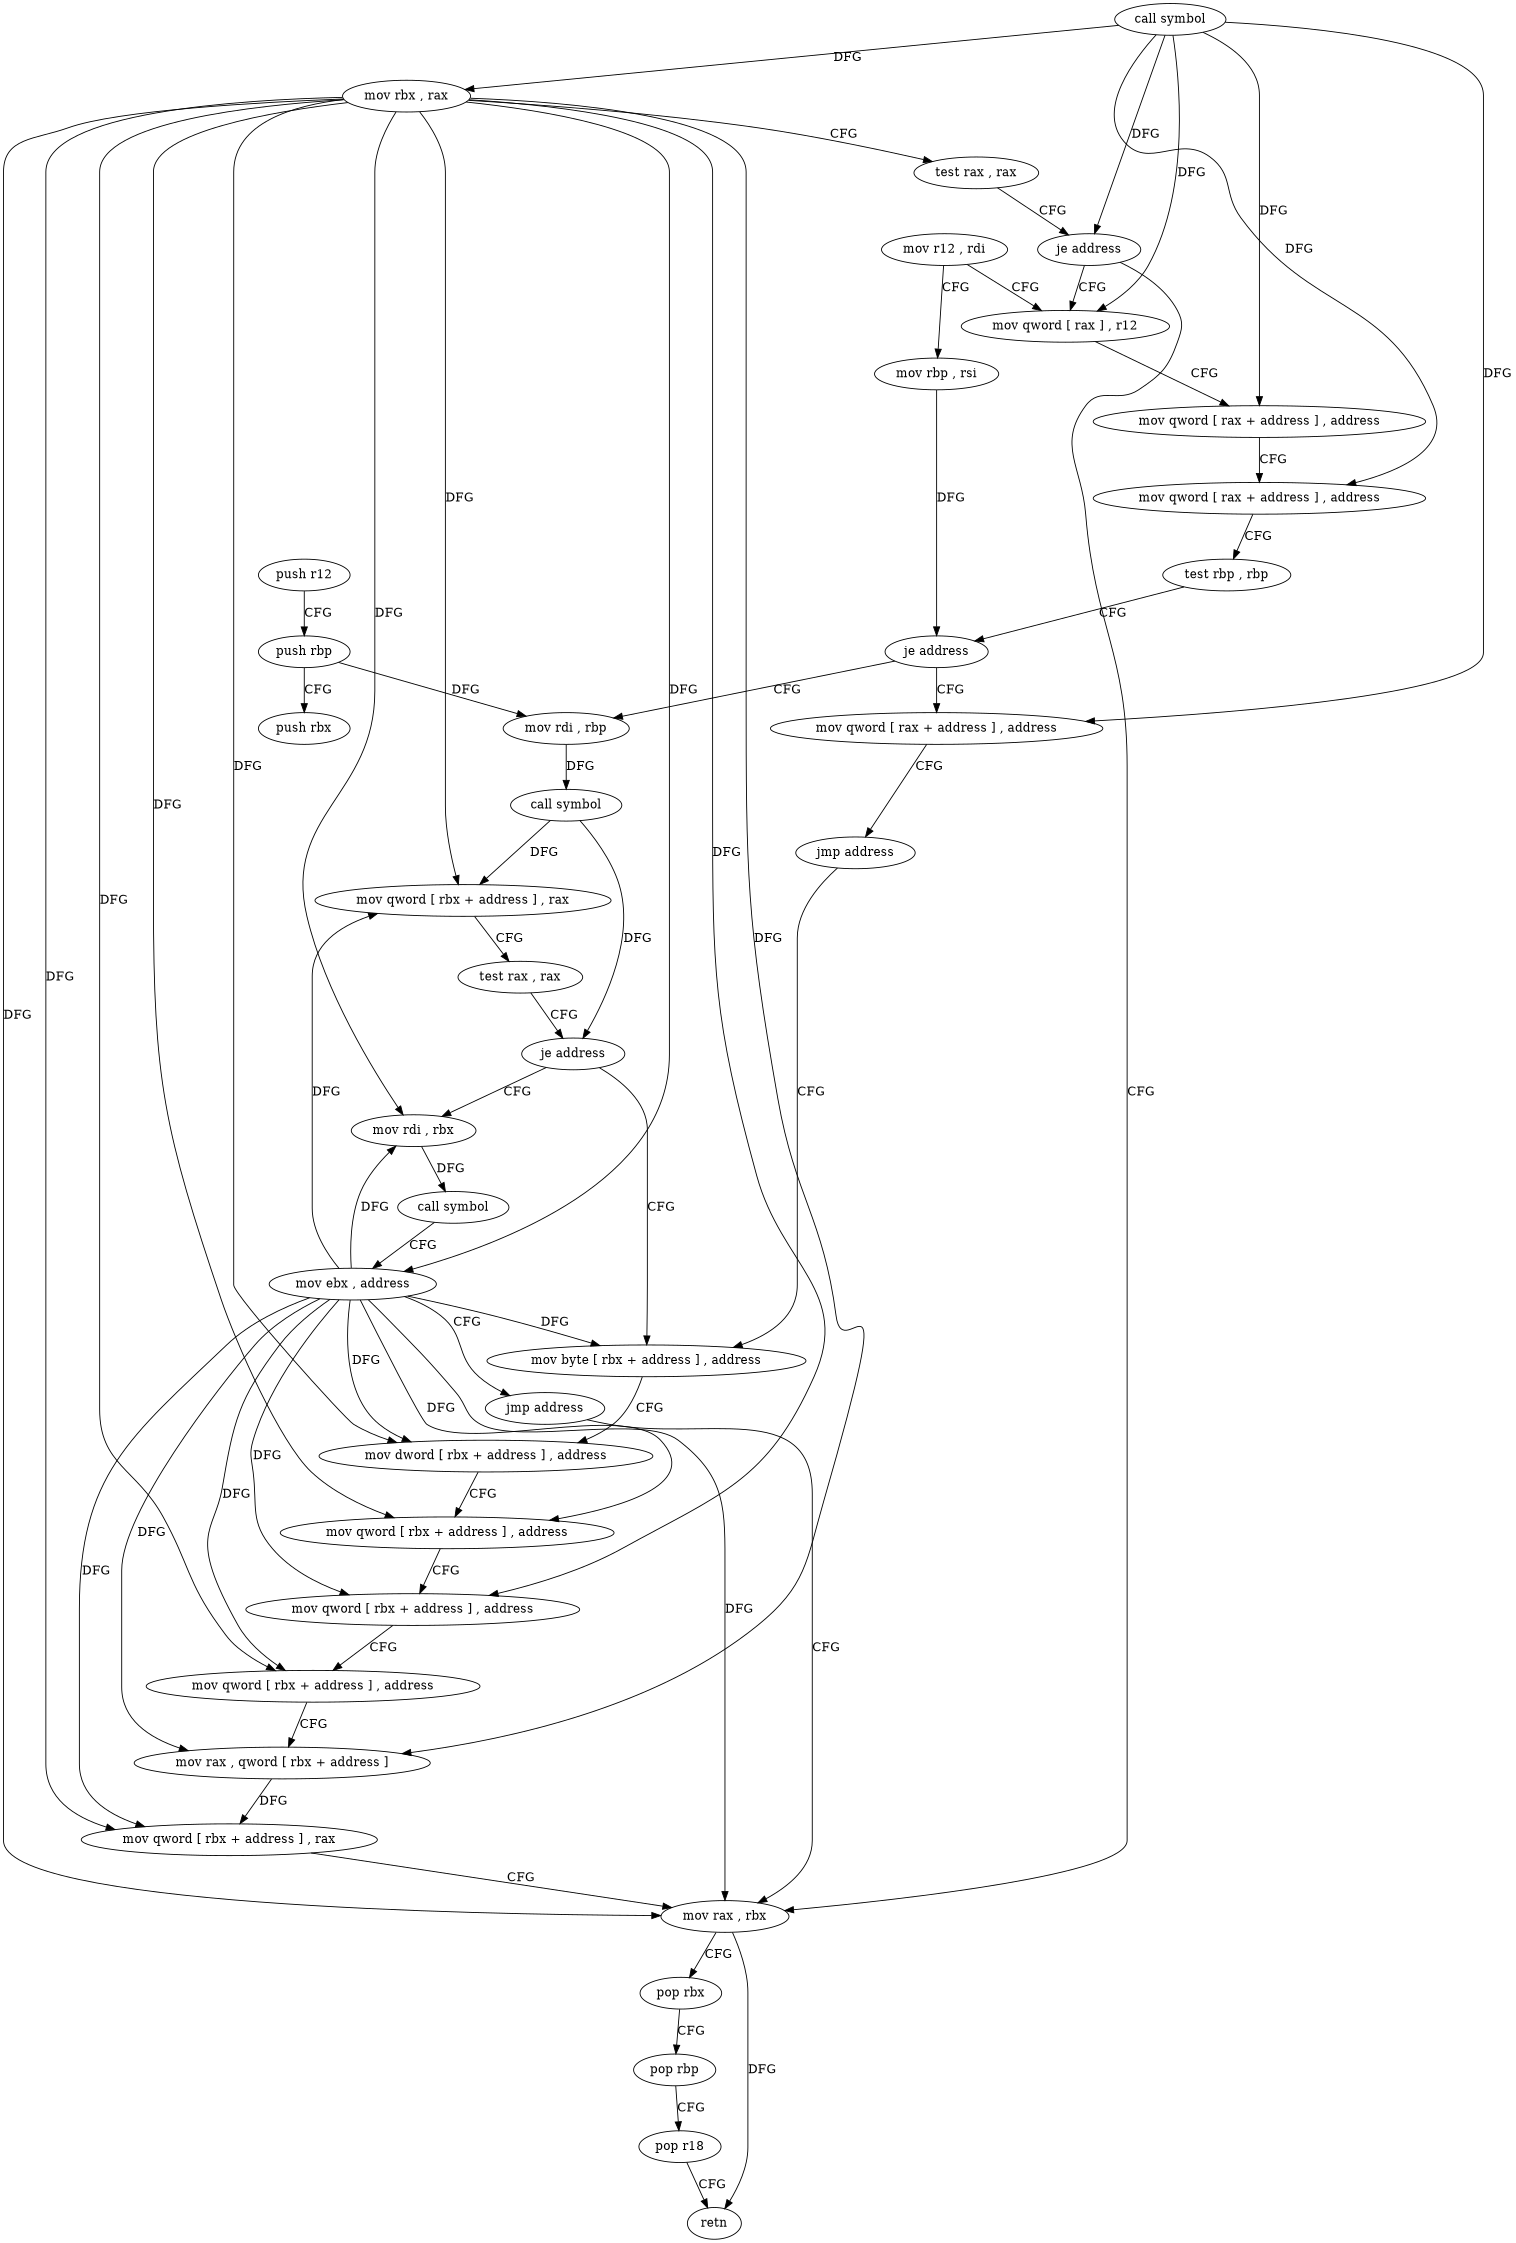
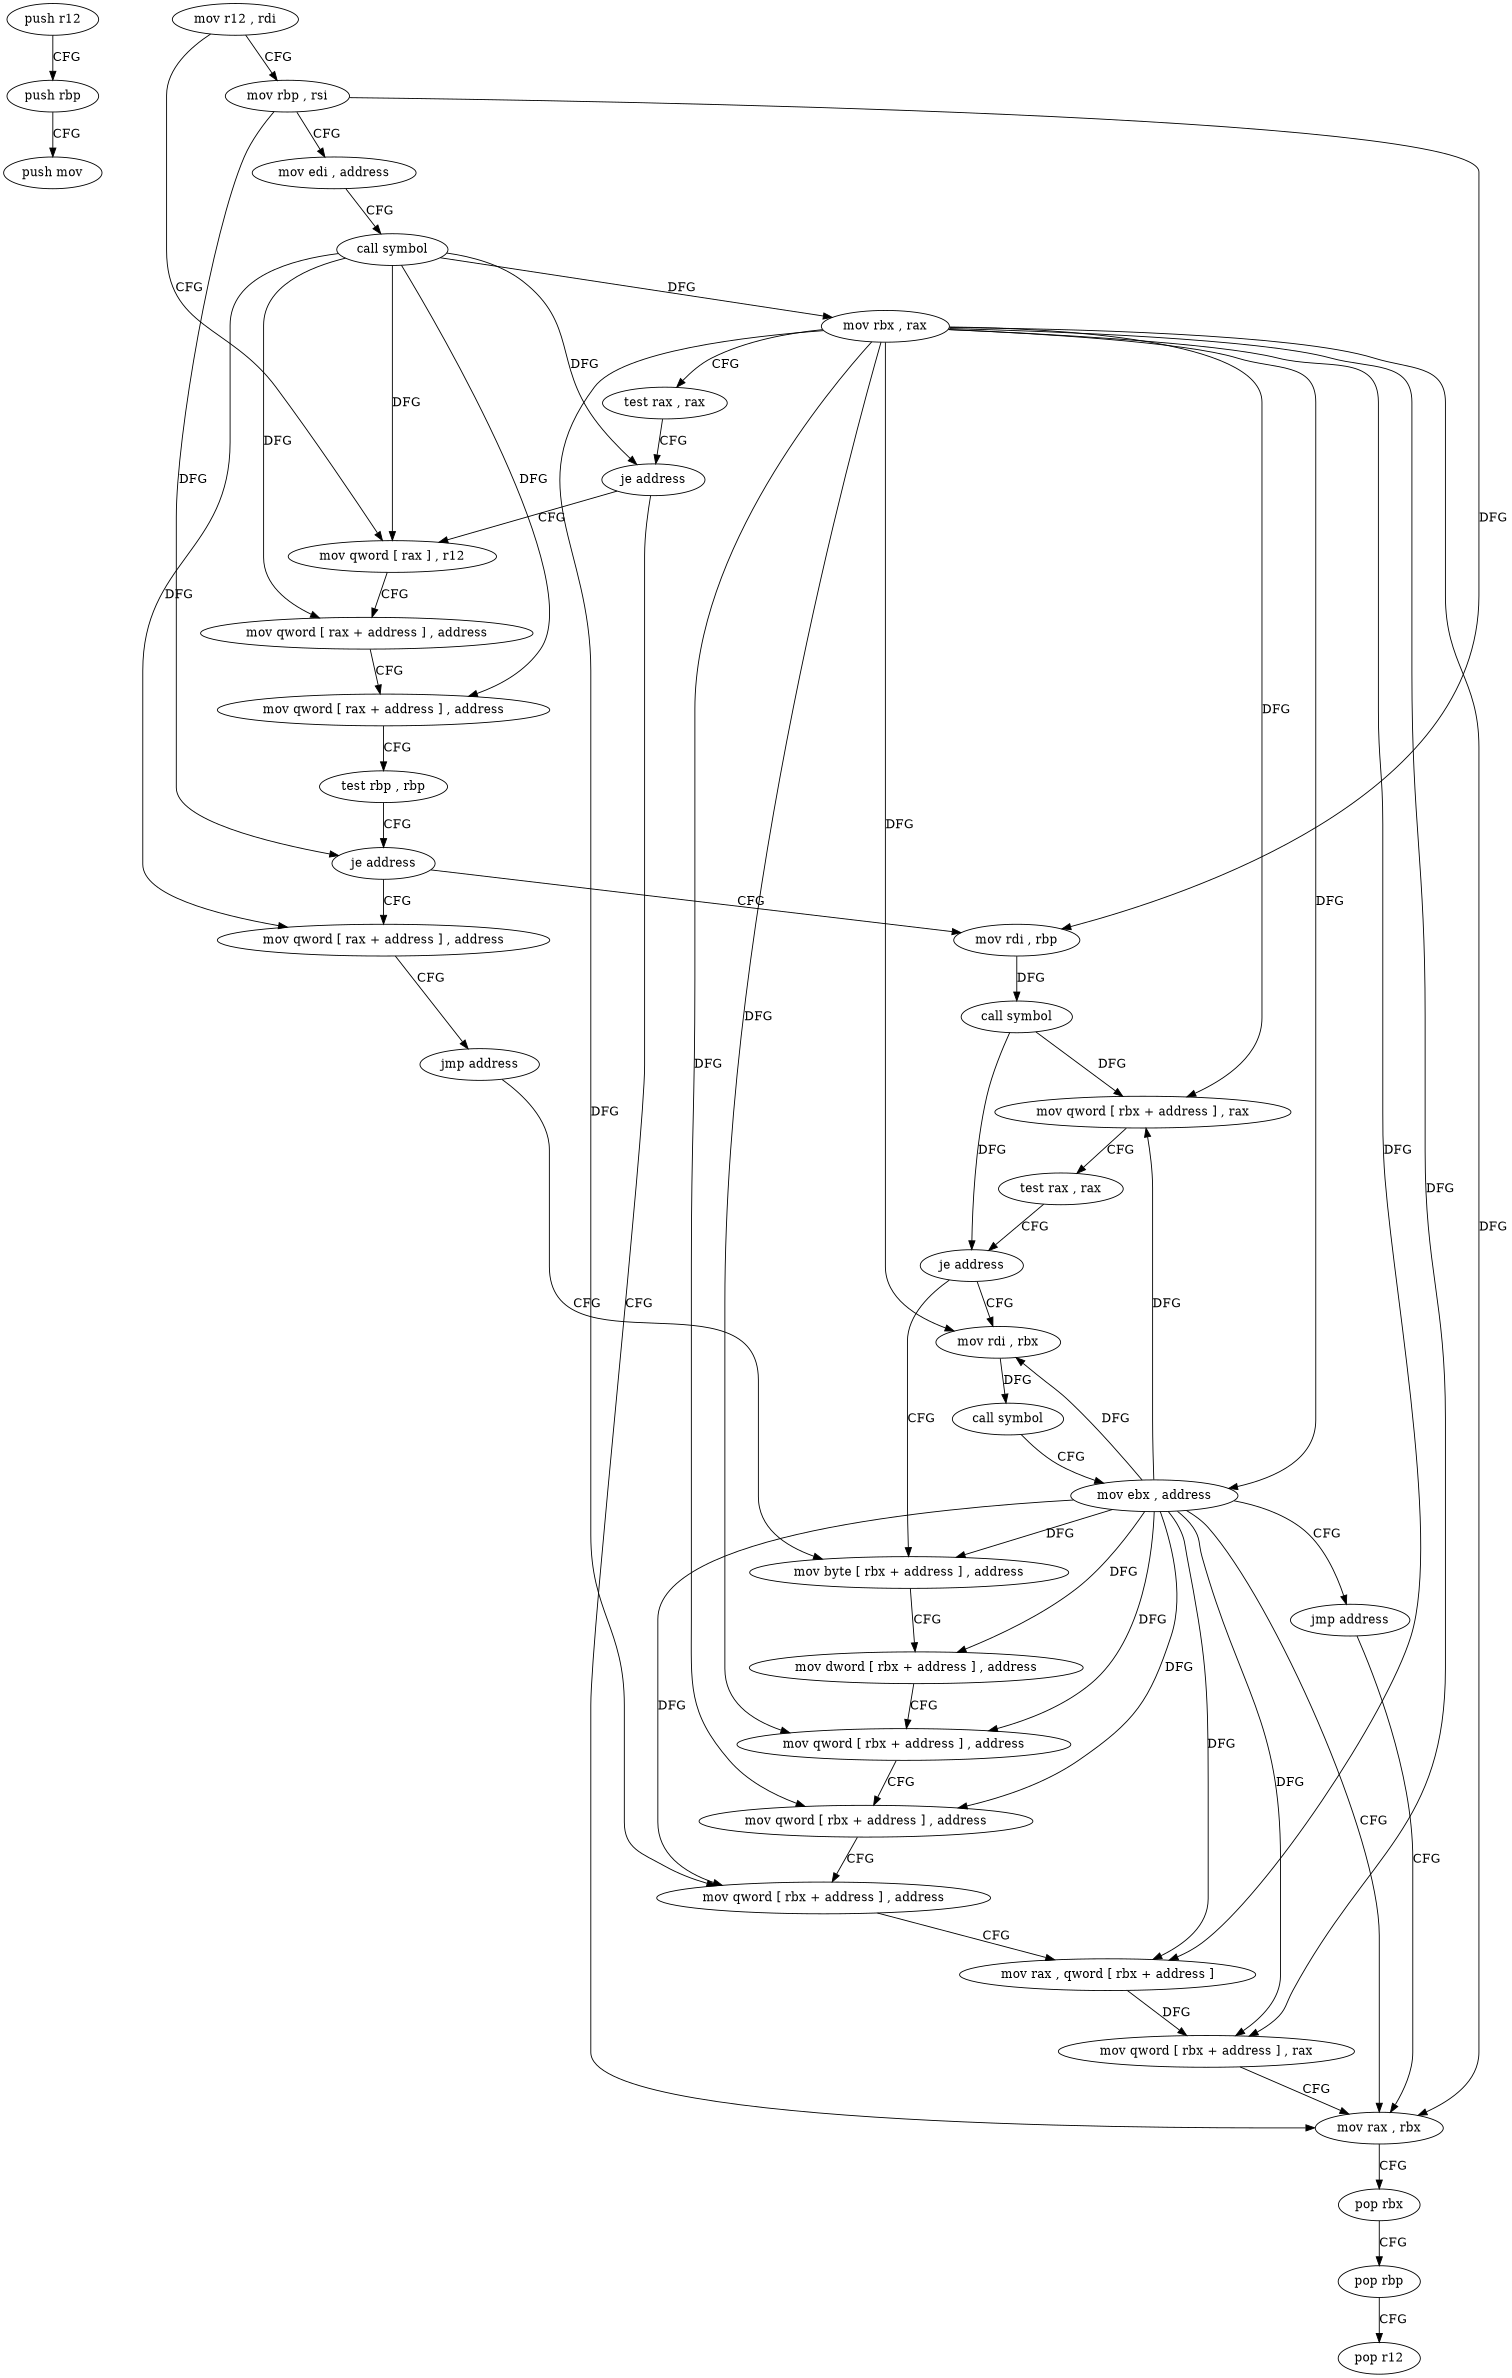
none -> (334, 173)
(428, 688) -> (1408, 148)
(304, 728) -> (53, 173)
(234, 768) -> none
(740, 1610) -> (1374, 1821)
(680, 2147) -> (1379, 2358)
(714, 2223) -> none
